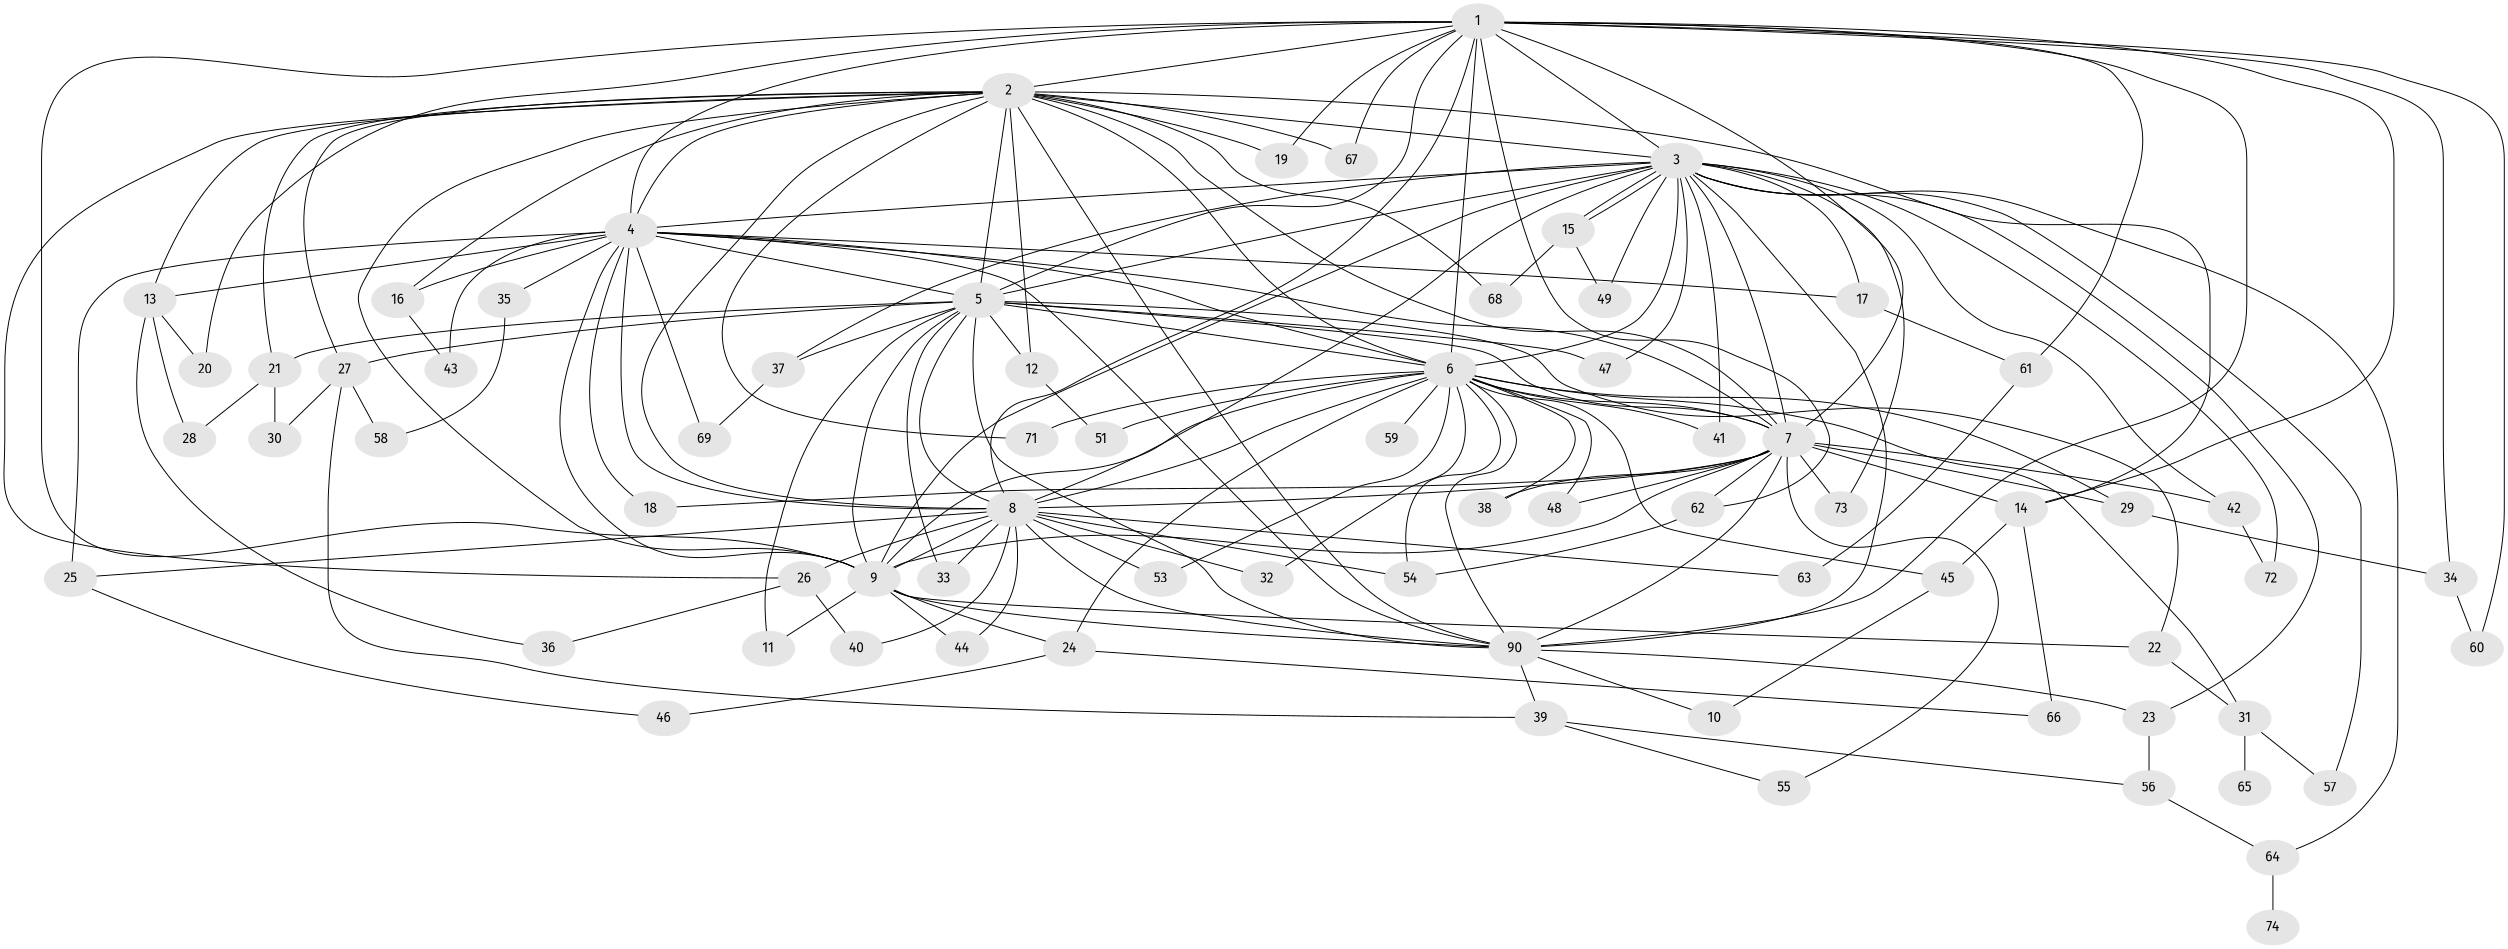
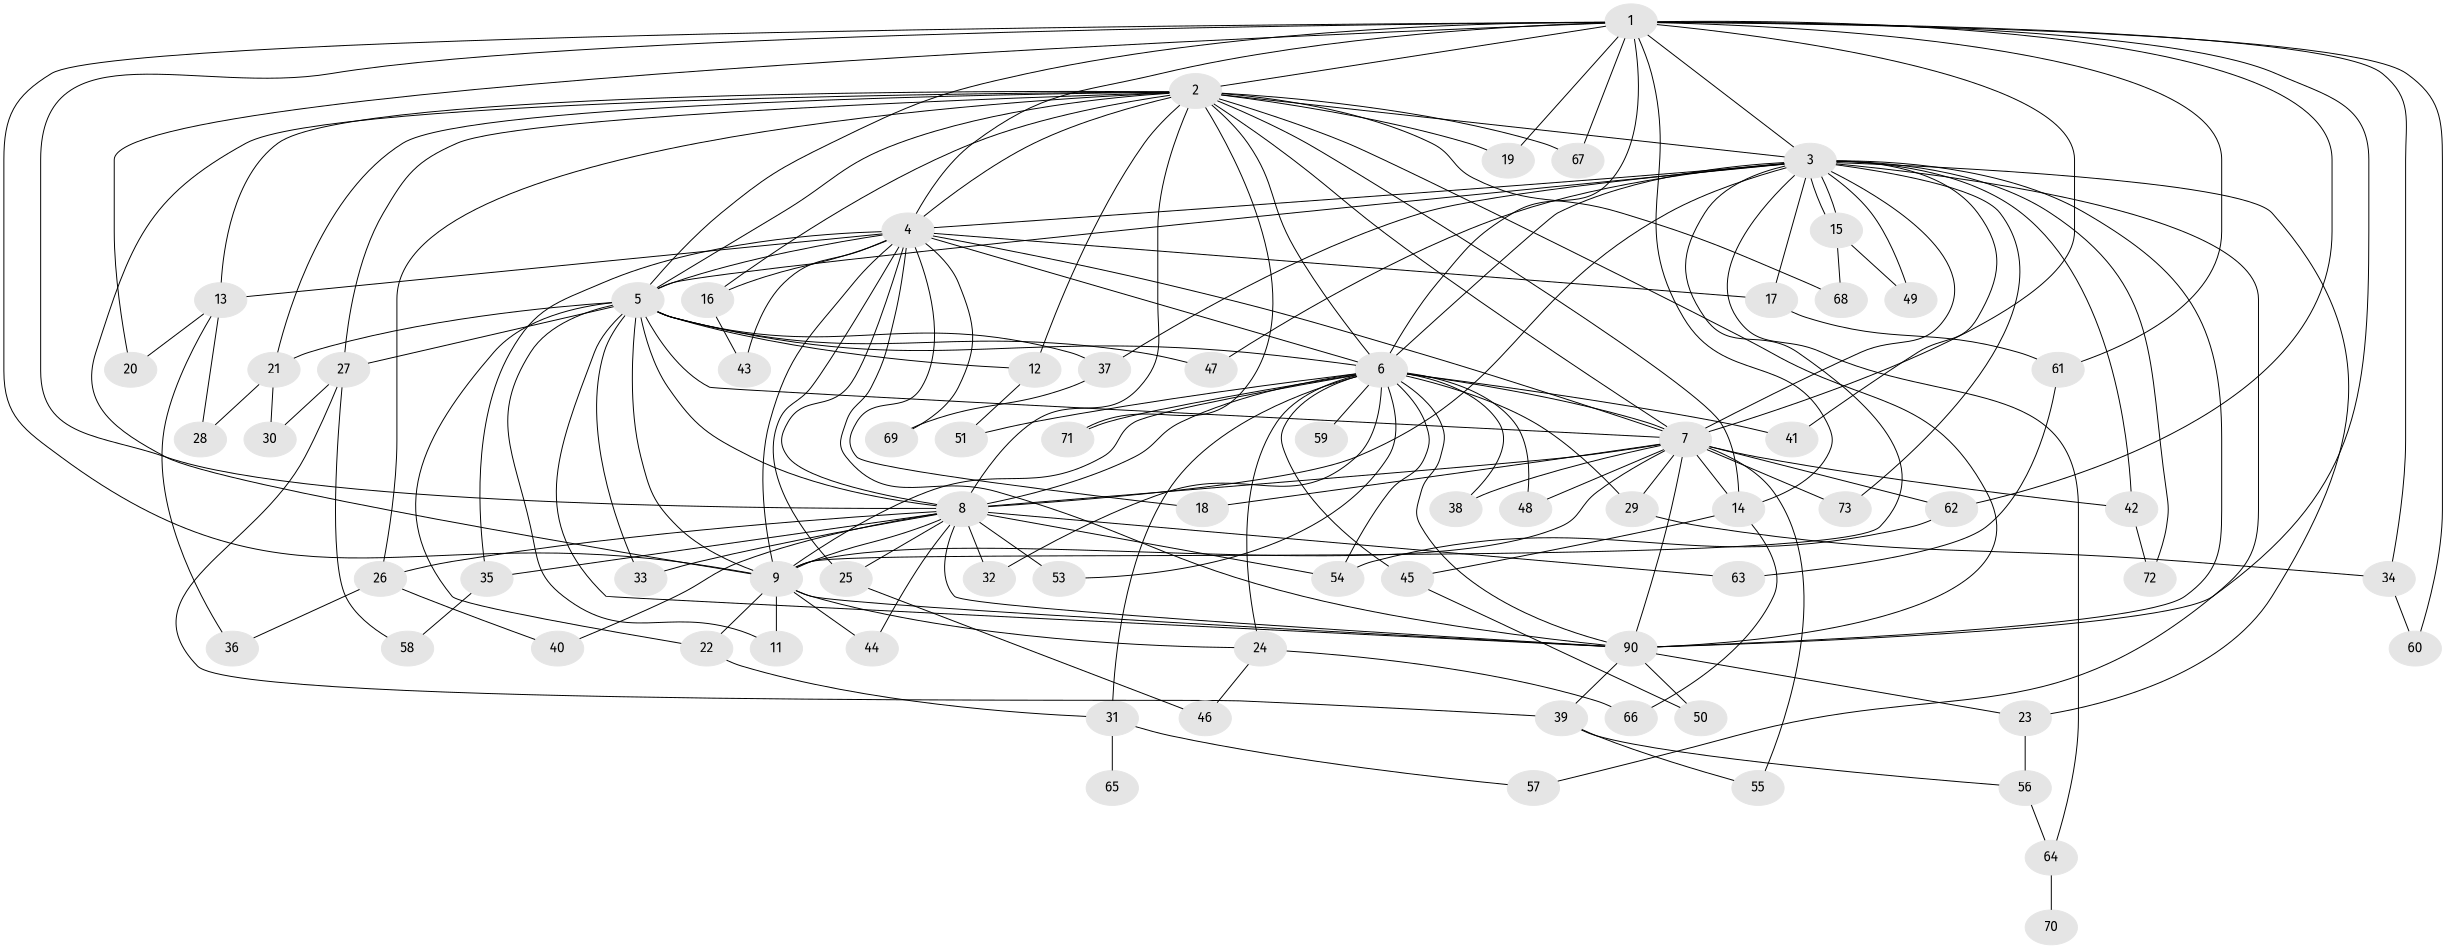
none -> (725, 544)
(1714, 718) -> (1701, 718)
(2273, 927) -> (2051, 927)
